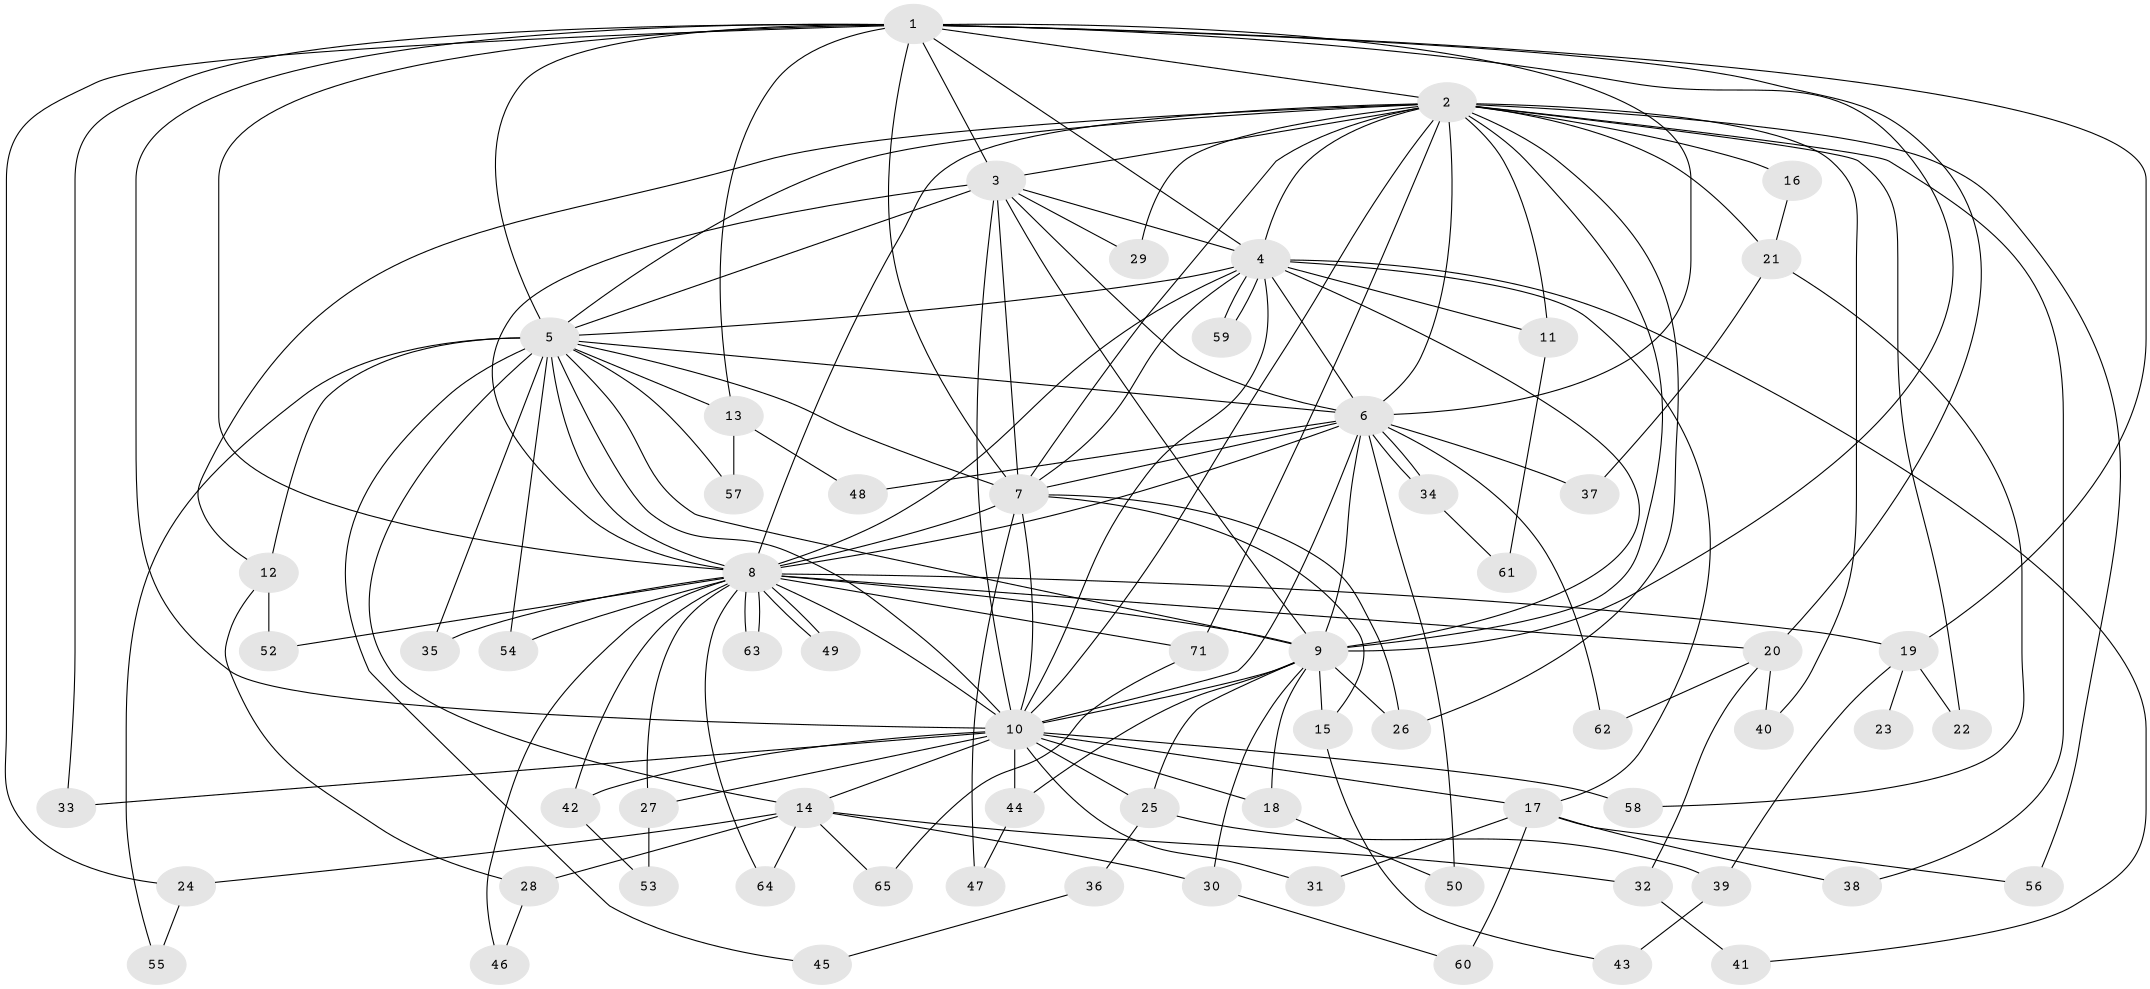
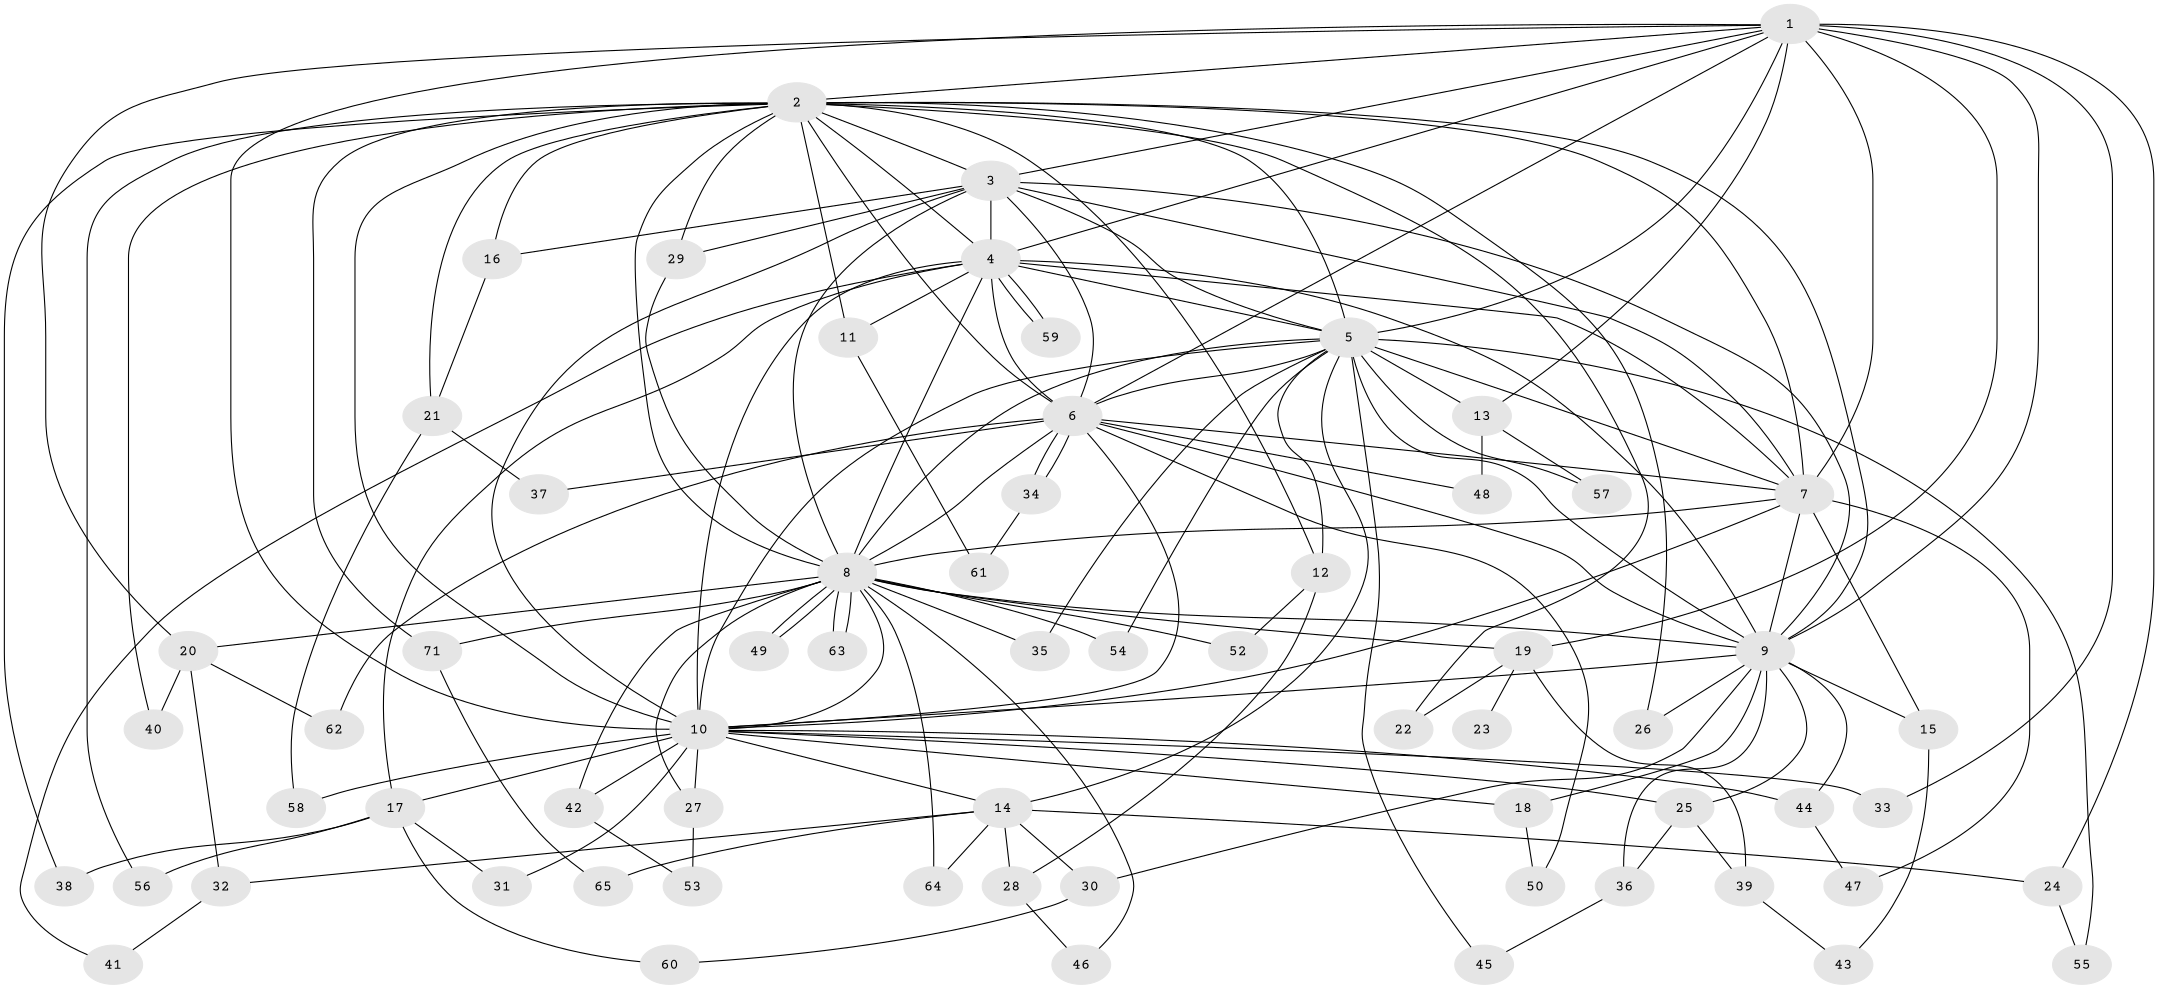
(219, 217) -> (687, 446)
none -> (741, 220)
(1272, 534) -> (1785, 570)
none -> (1717, 767)
